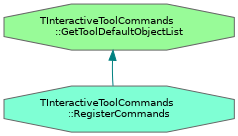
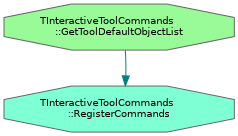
(112, 73) -> (126, 63)
